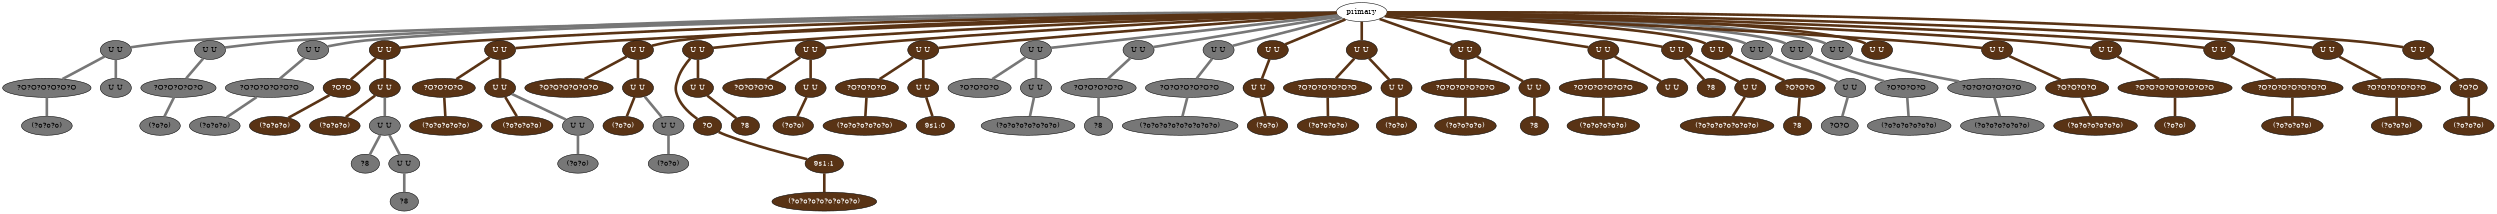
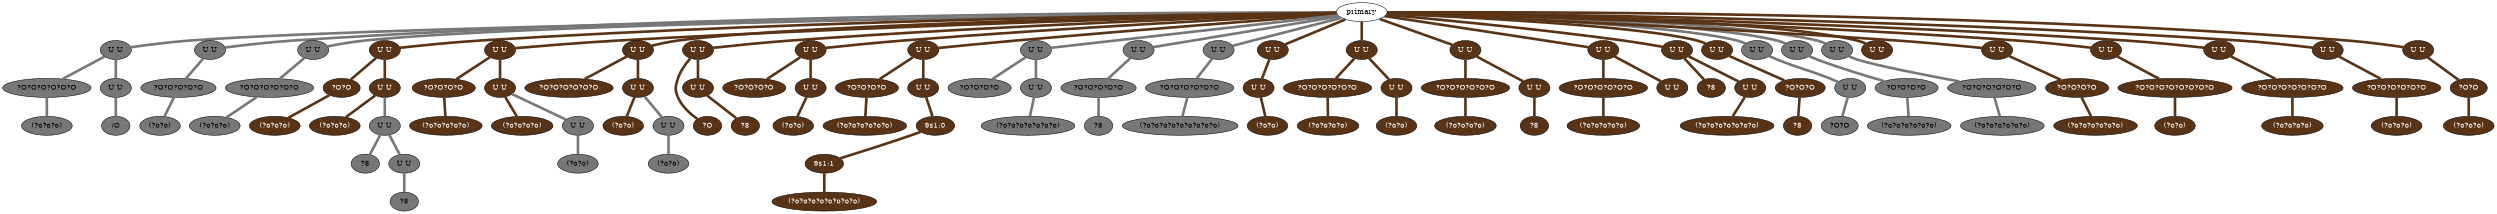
none -> (116, 126)
(762, 147) -> (881, 146)
